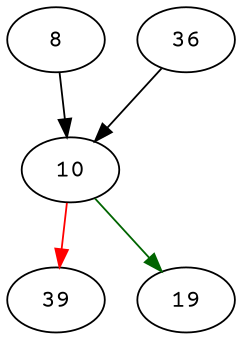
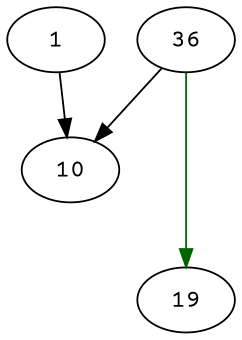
(56, 40) -> (56, 40)
(122, 228) -> (186, 161)
(56, 300) -> none
